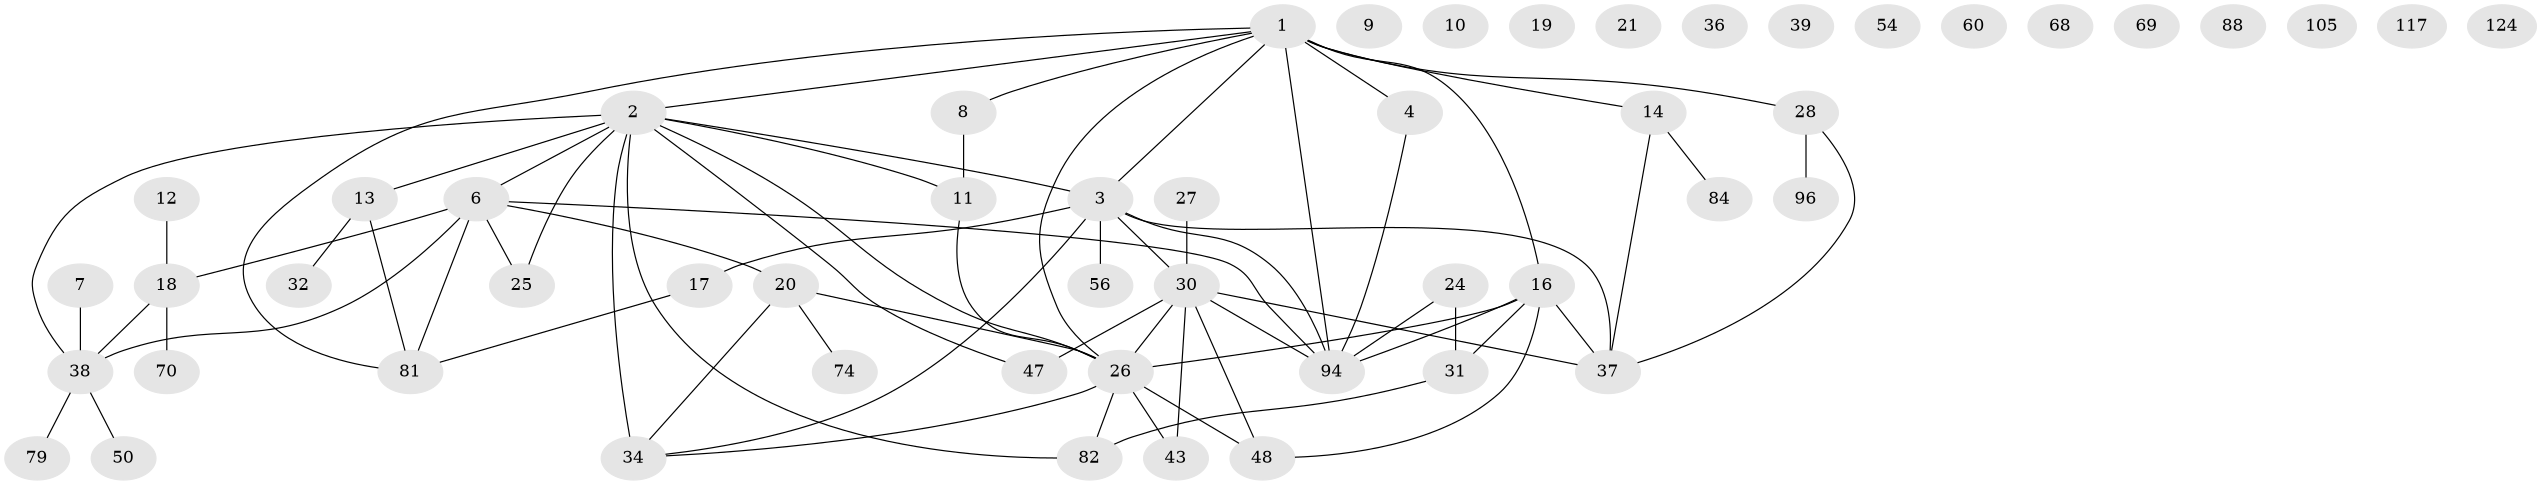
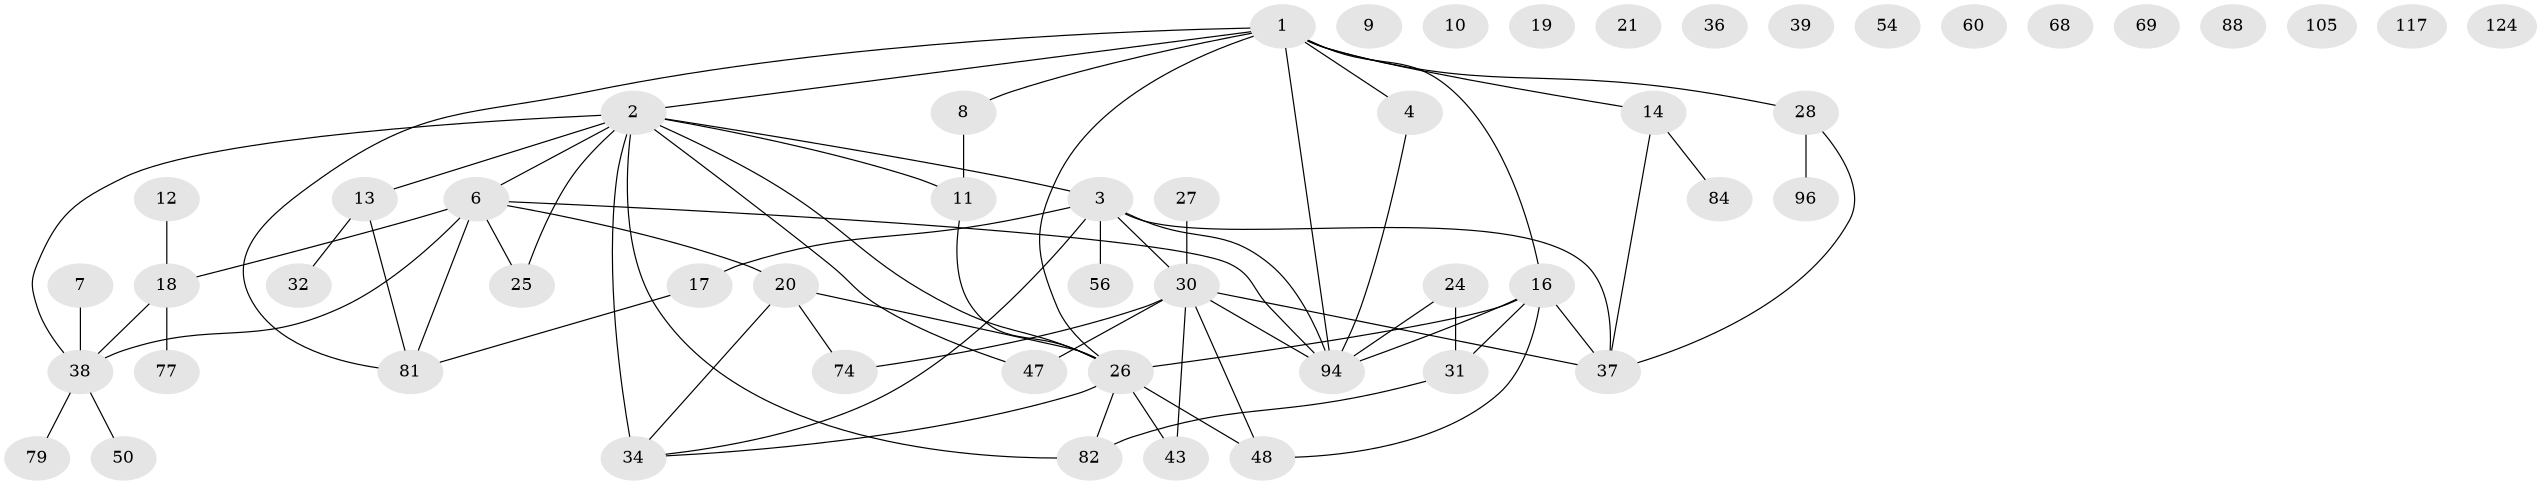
(1192, 113) -> none
(1154, 329) -> (1007, 343)
(167, 372) -> (167, 372)
